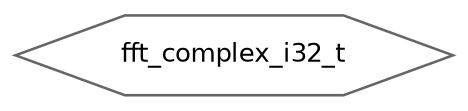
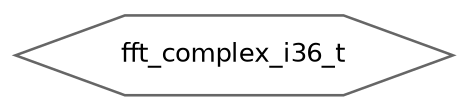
(234, 55) -> (234, 55)
